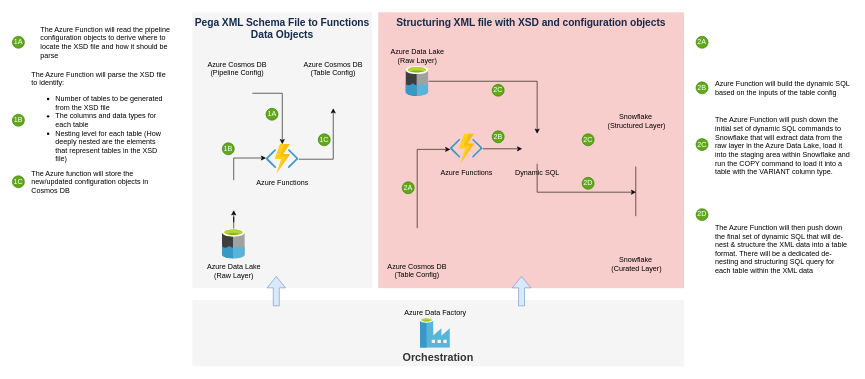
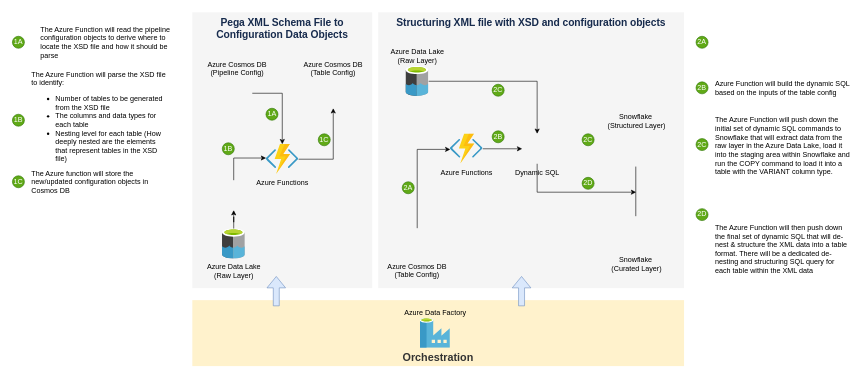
(282, 21) -> (282, 25)
(531, 21) -> (531, 21)
(438, 360) -> (438, 360)
